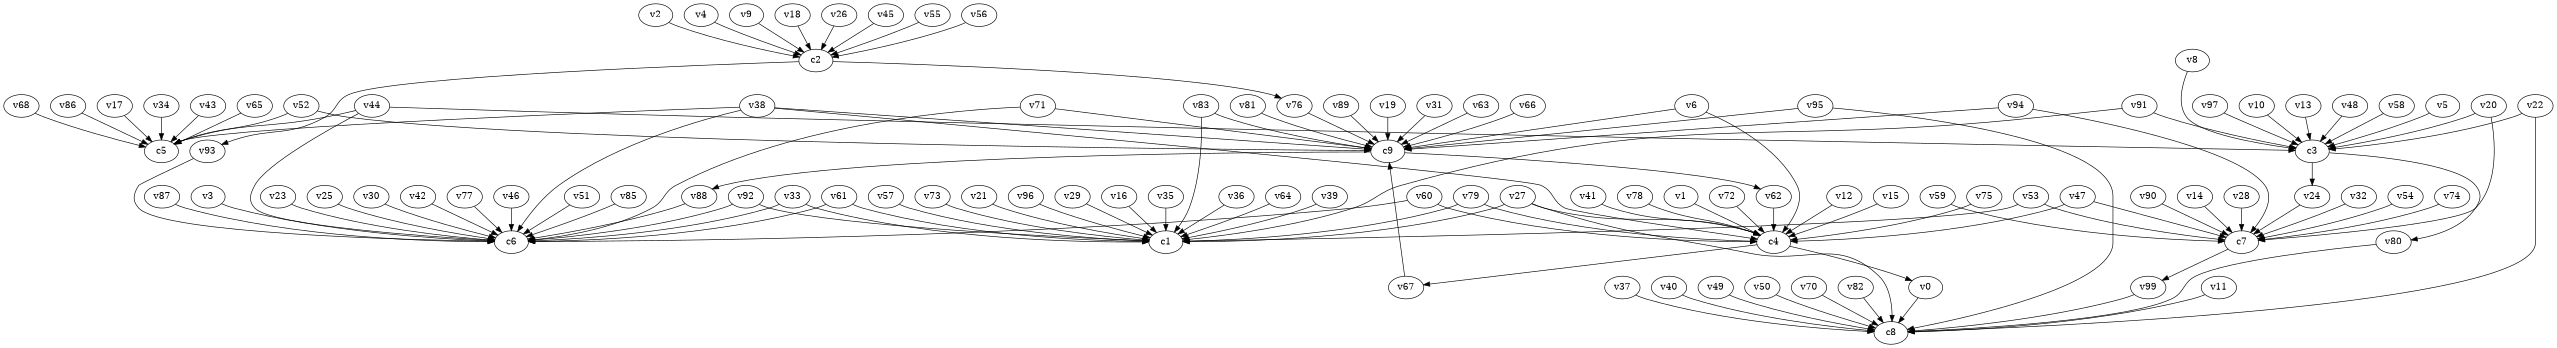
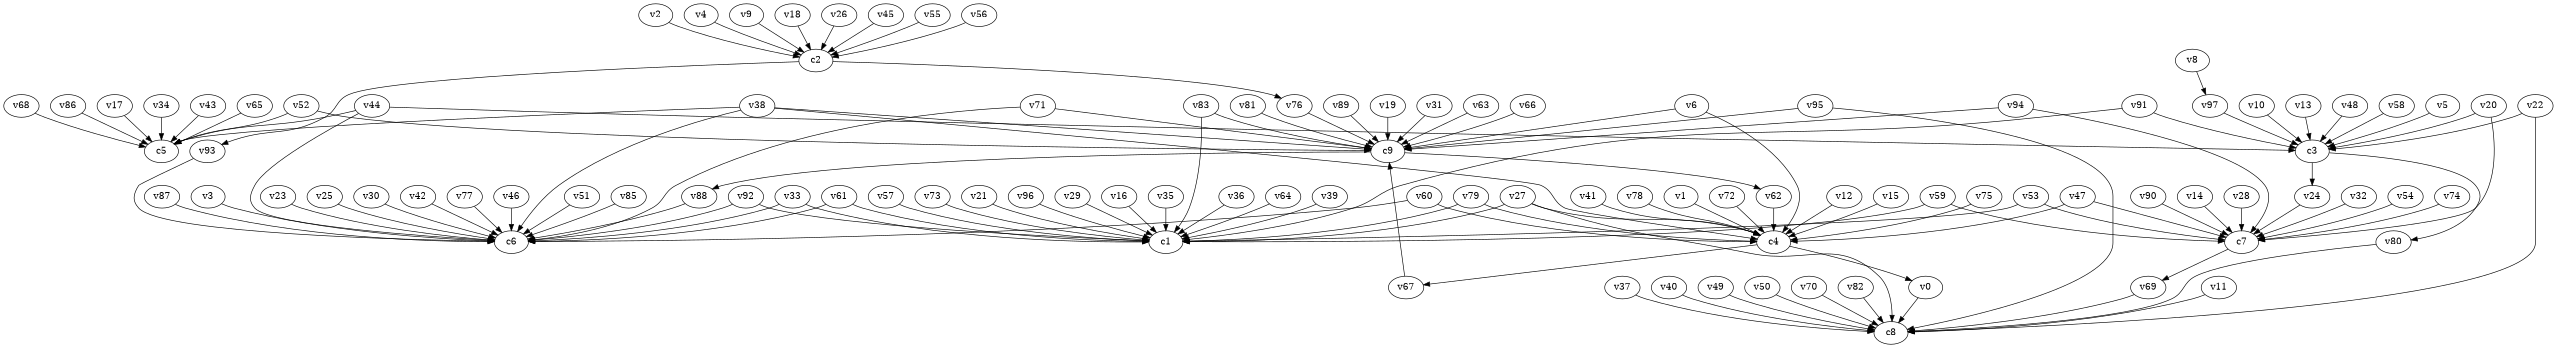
(2189, 119) -> (2200, 80)
none -> (1558, 237)
(2148, 288) -> (2148, 288)
